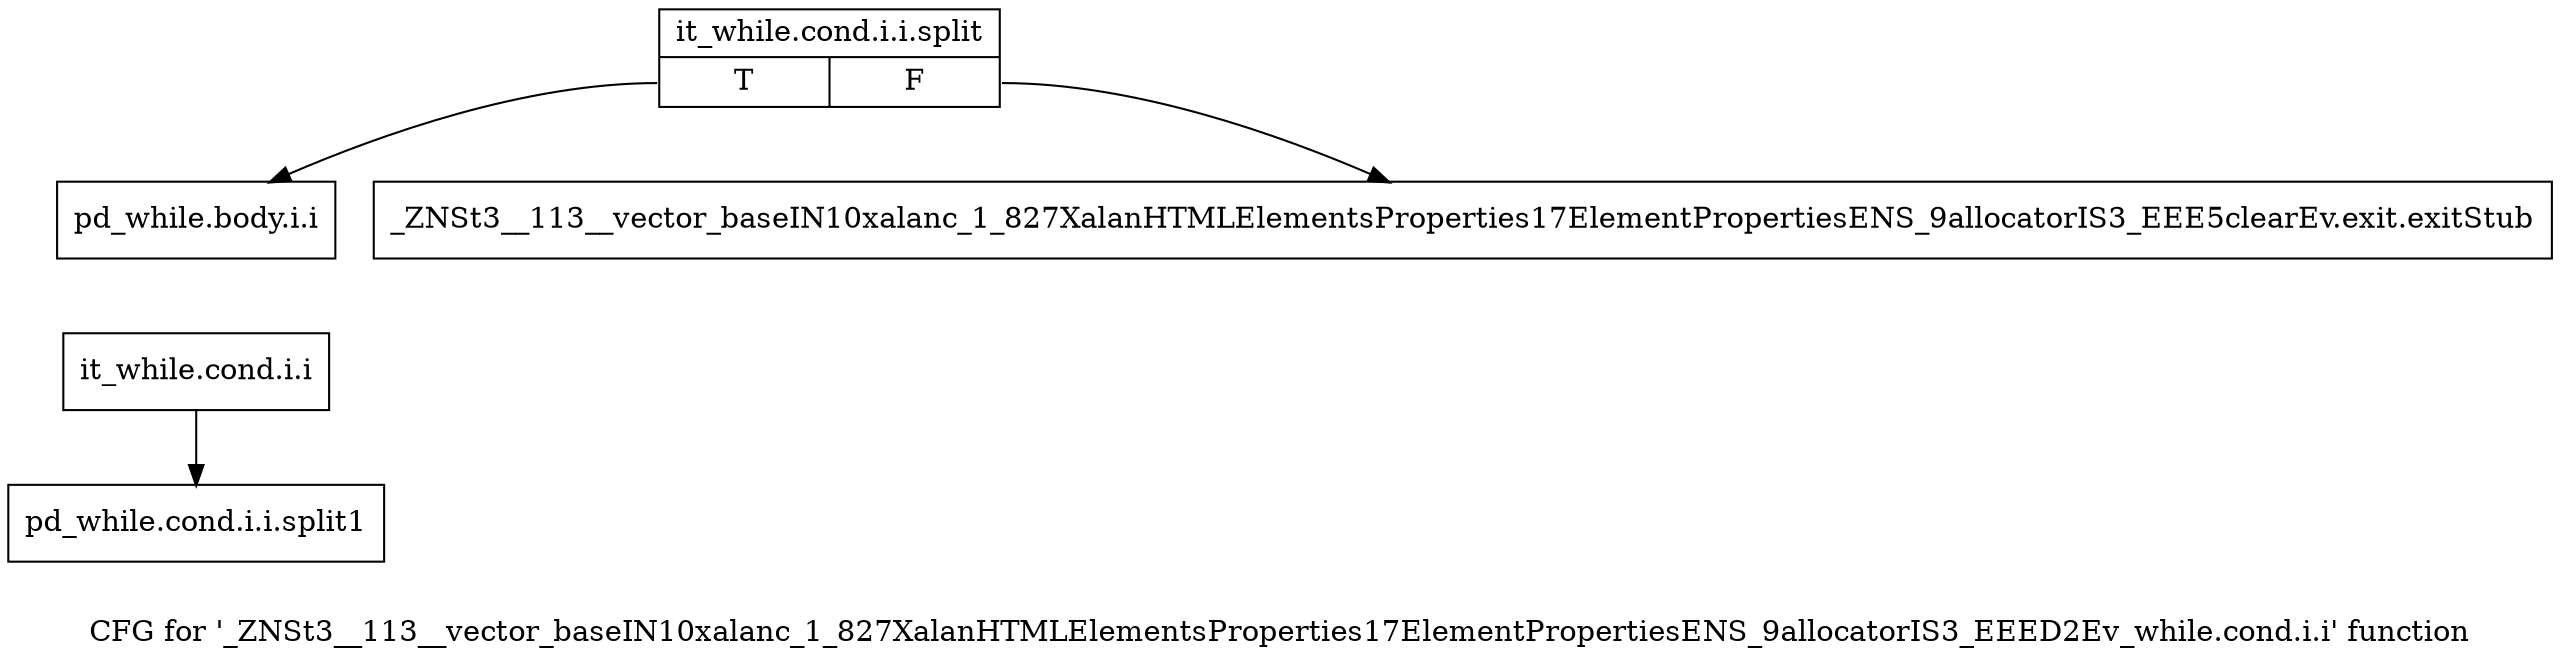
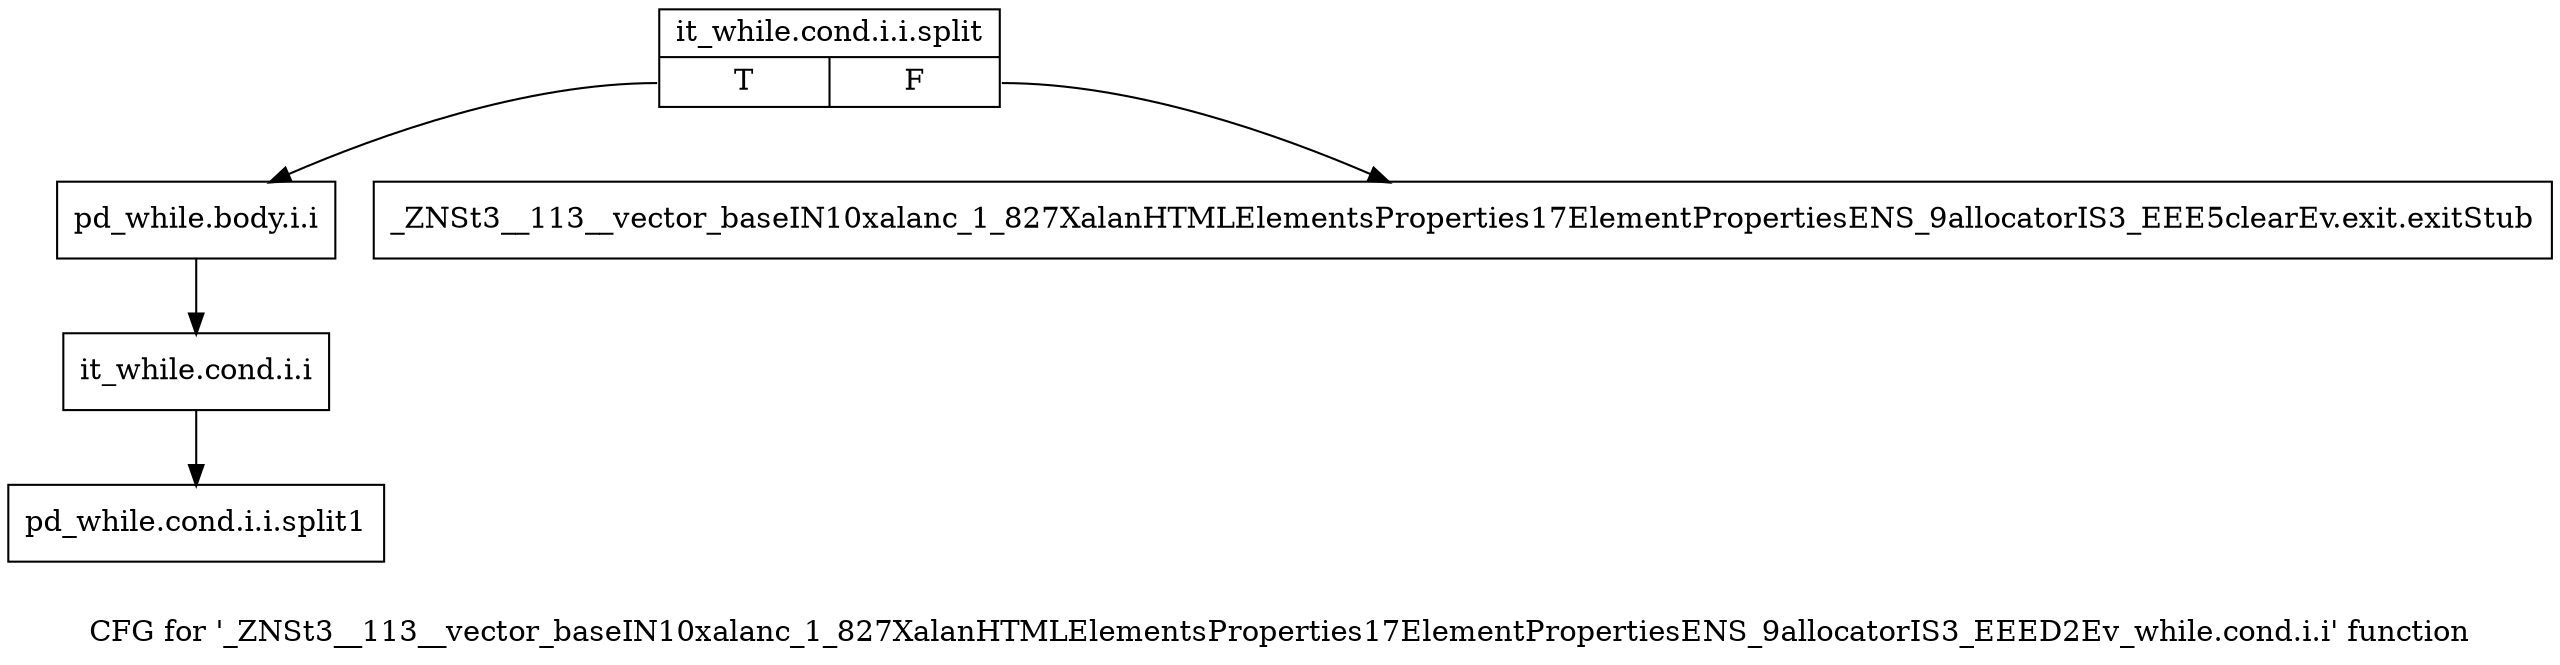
none -> (196, 286)
